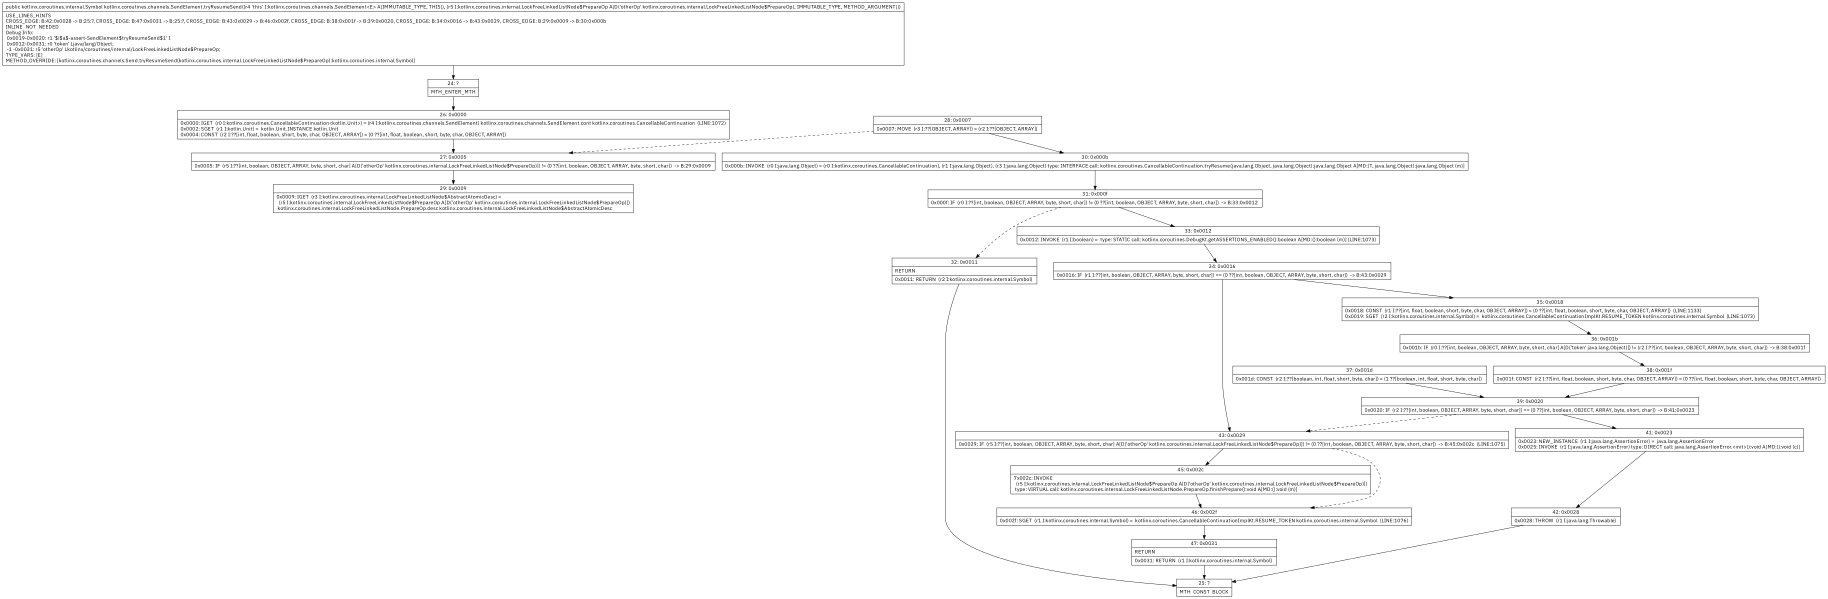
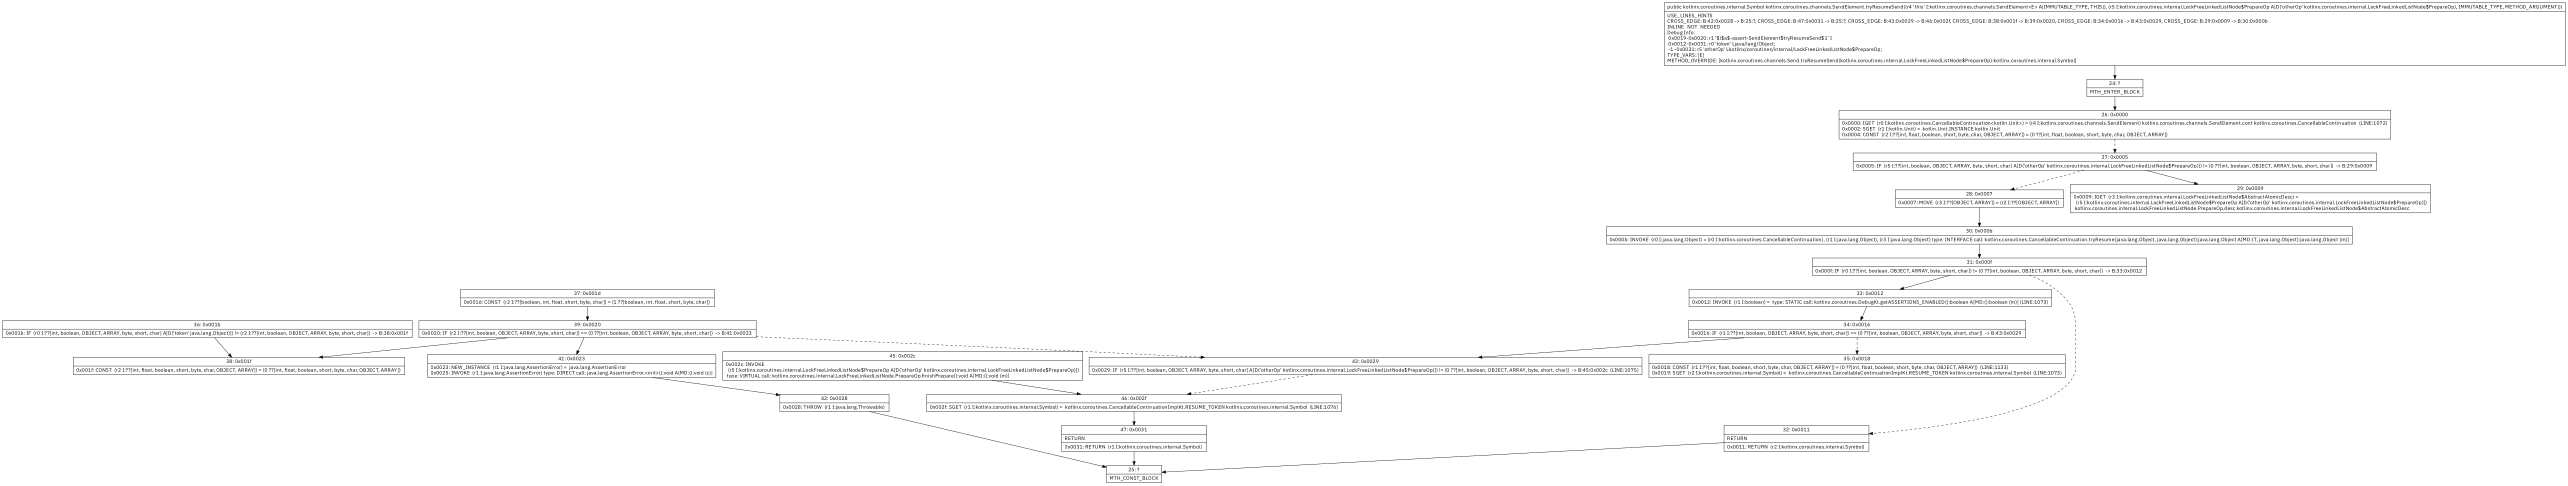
(453, 92) -> (2115, 92)
(723, 142) -> (2049, 180)
(453, 144) -> (2115, 144)
(1372, 289) -> (1857, 344)
(1578, 327) -> none
(1597, 390) -> (415, 347)
(1216, 456) -> none
(1035, 478) -> (746, 365)
